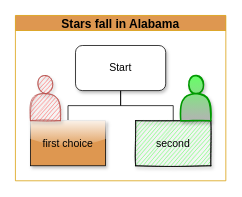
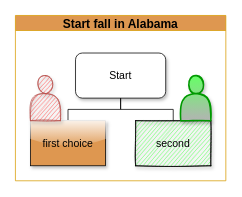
(120, 24) -> (120, 24)
(120, 68) -> (120, 75)
